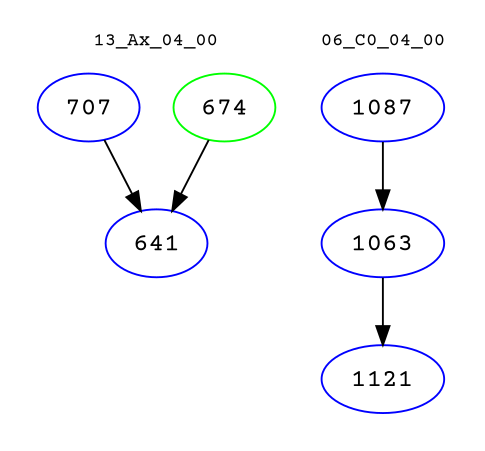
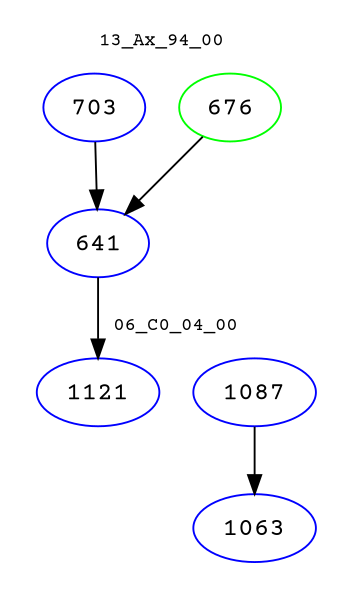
(157, 41) -> (162, 41)
(89, 108) -> (94, 108)
(224, 108) -> (230, 108)
(383, 302) -> (98, 319)
